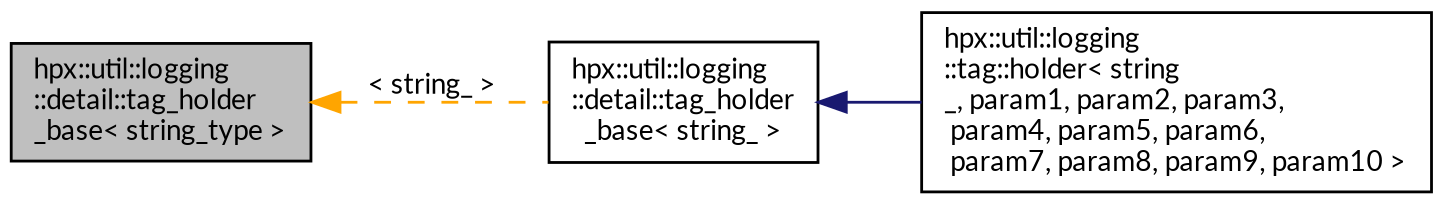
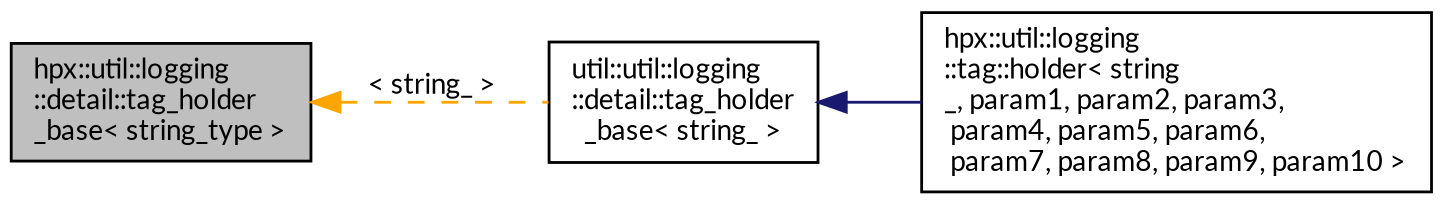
(684, 102) -> (684, 102)
